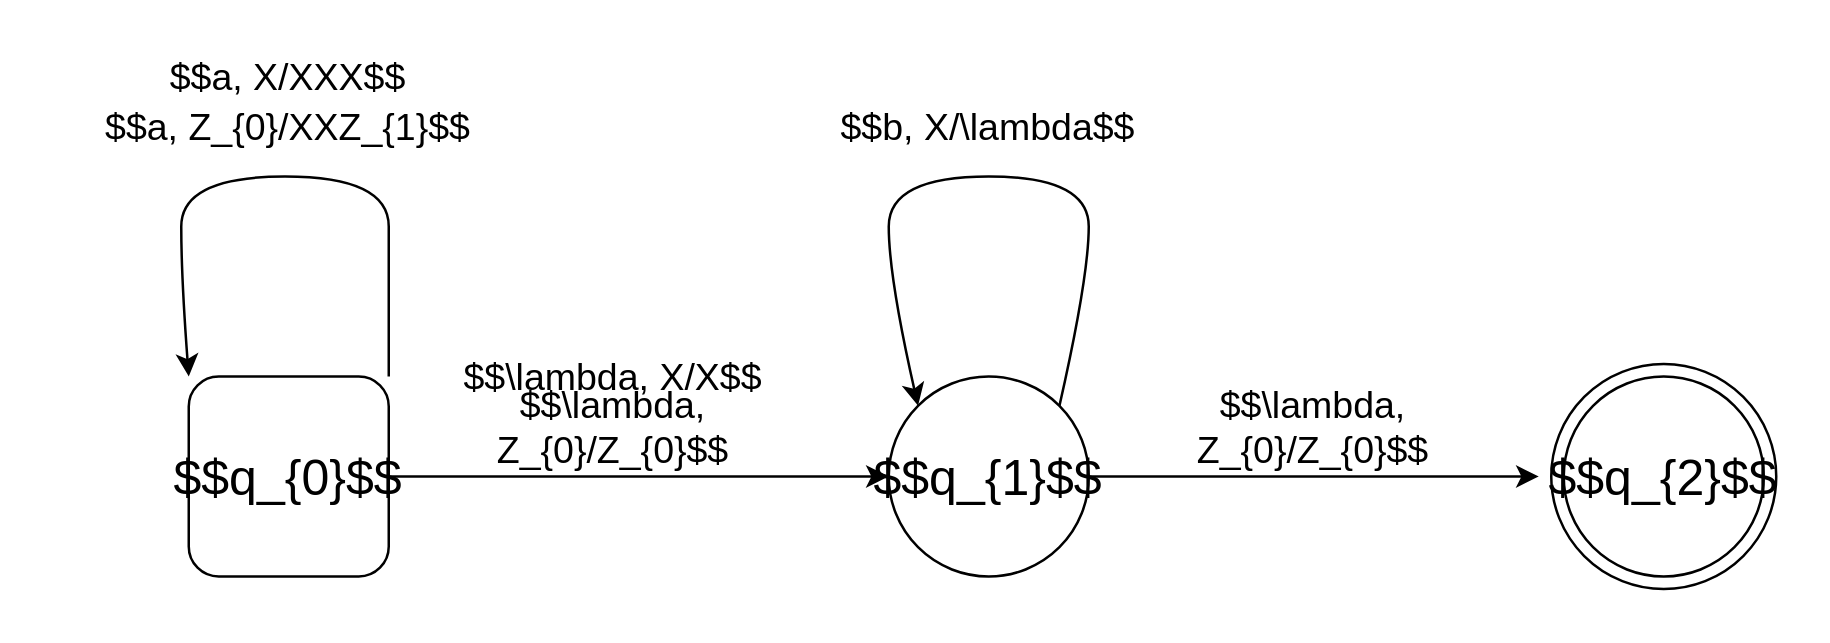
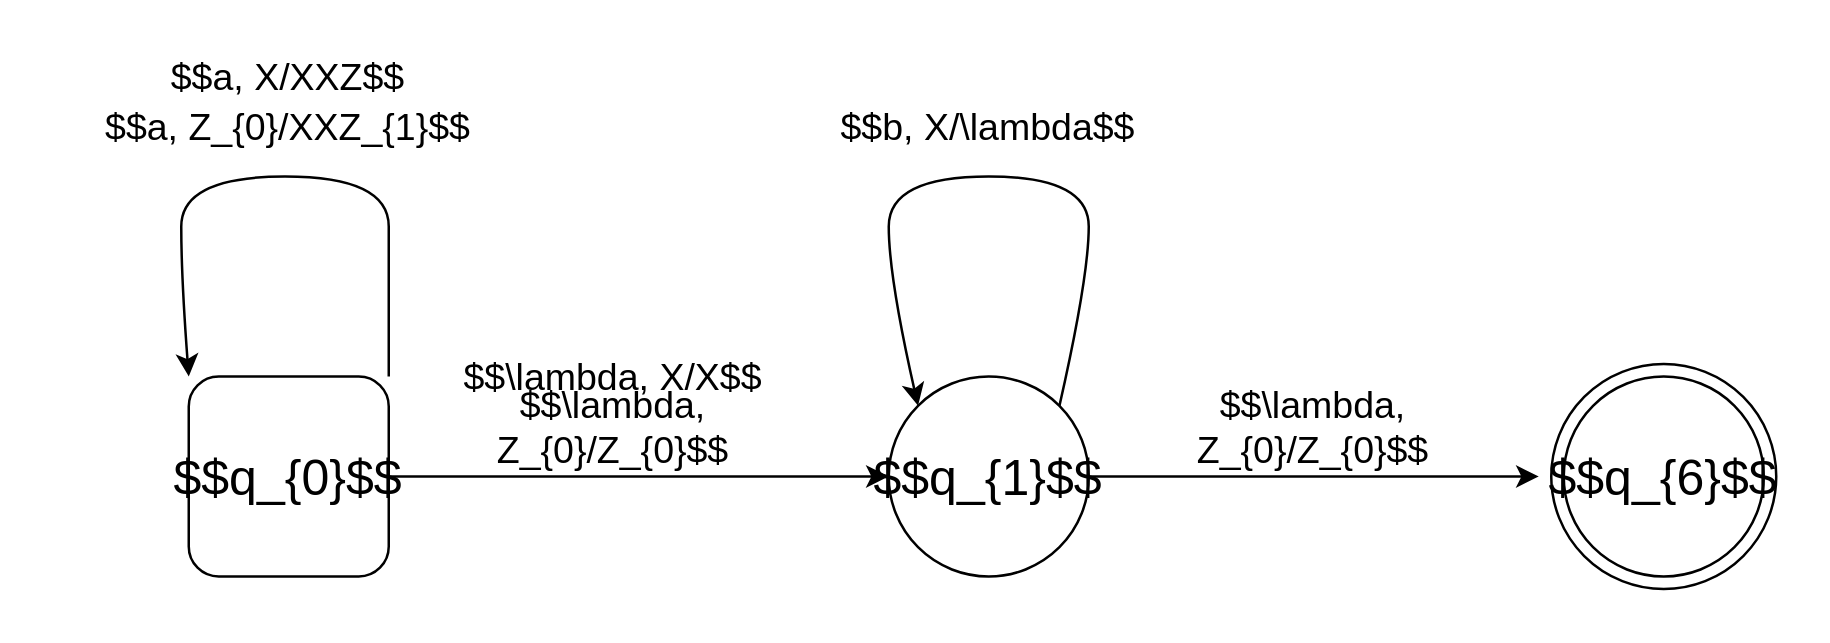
(289, 76) -> (289, 76)
(1664, 476) -> (1664, 476)
